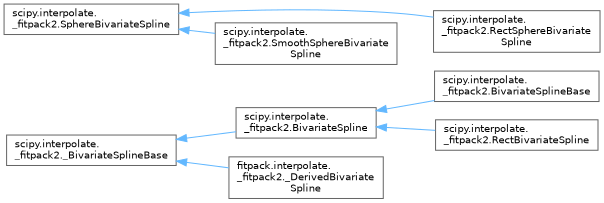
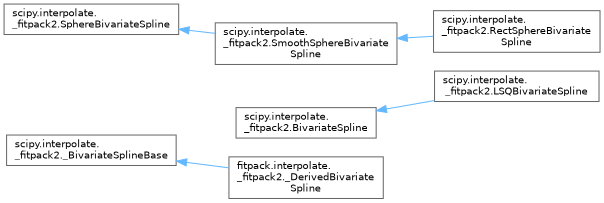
(311, 10) -> (420, 37)
(517, 86) -> (517, 86)
(211, 135) -> none
(517, 135) -> none
